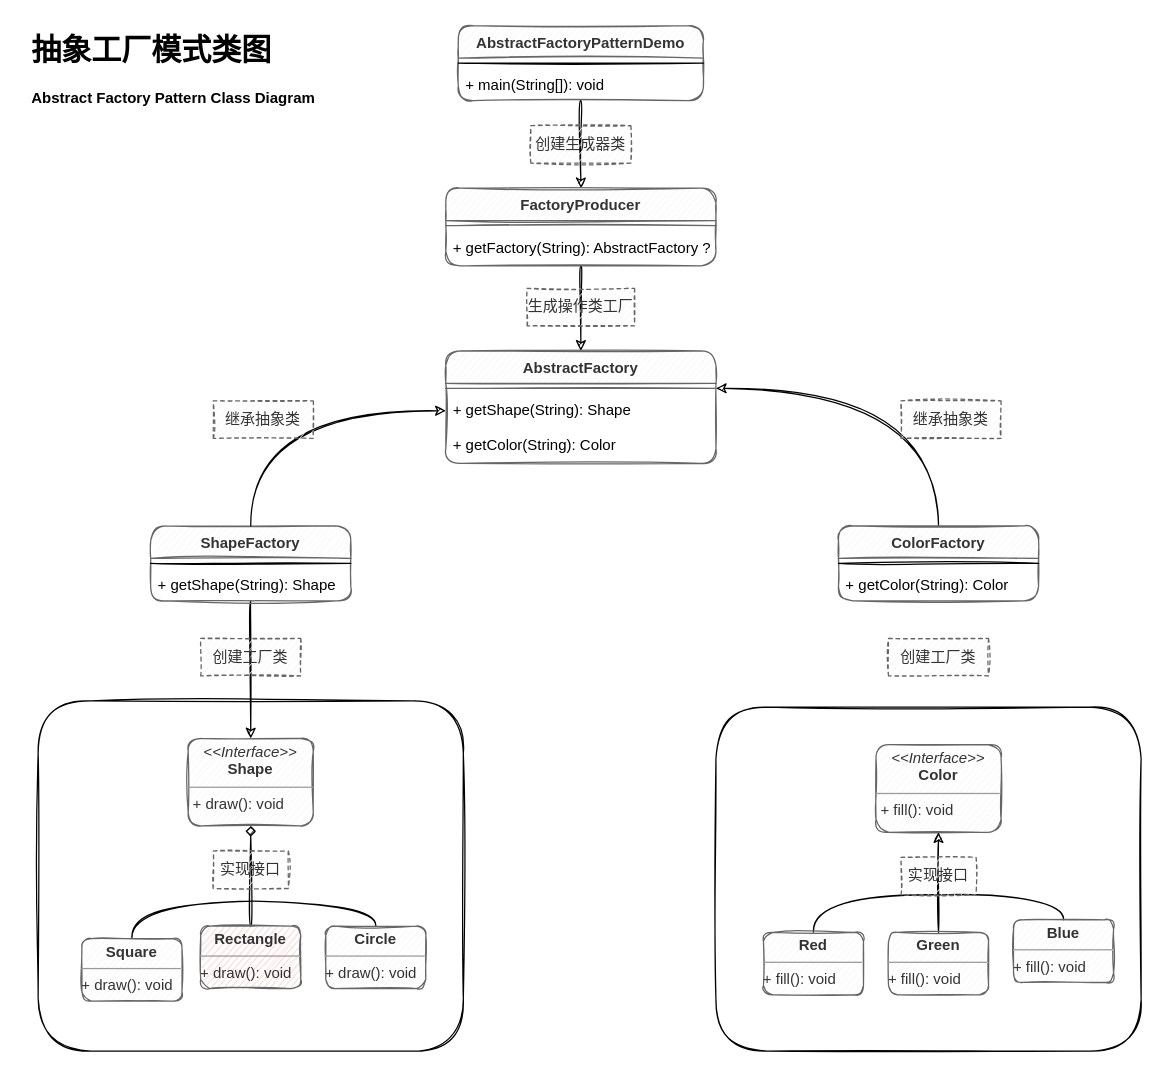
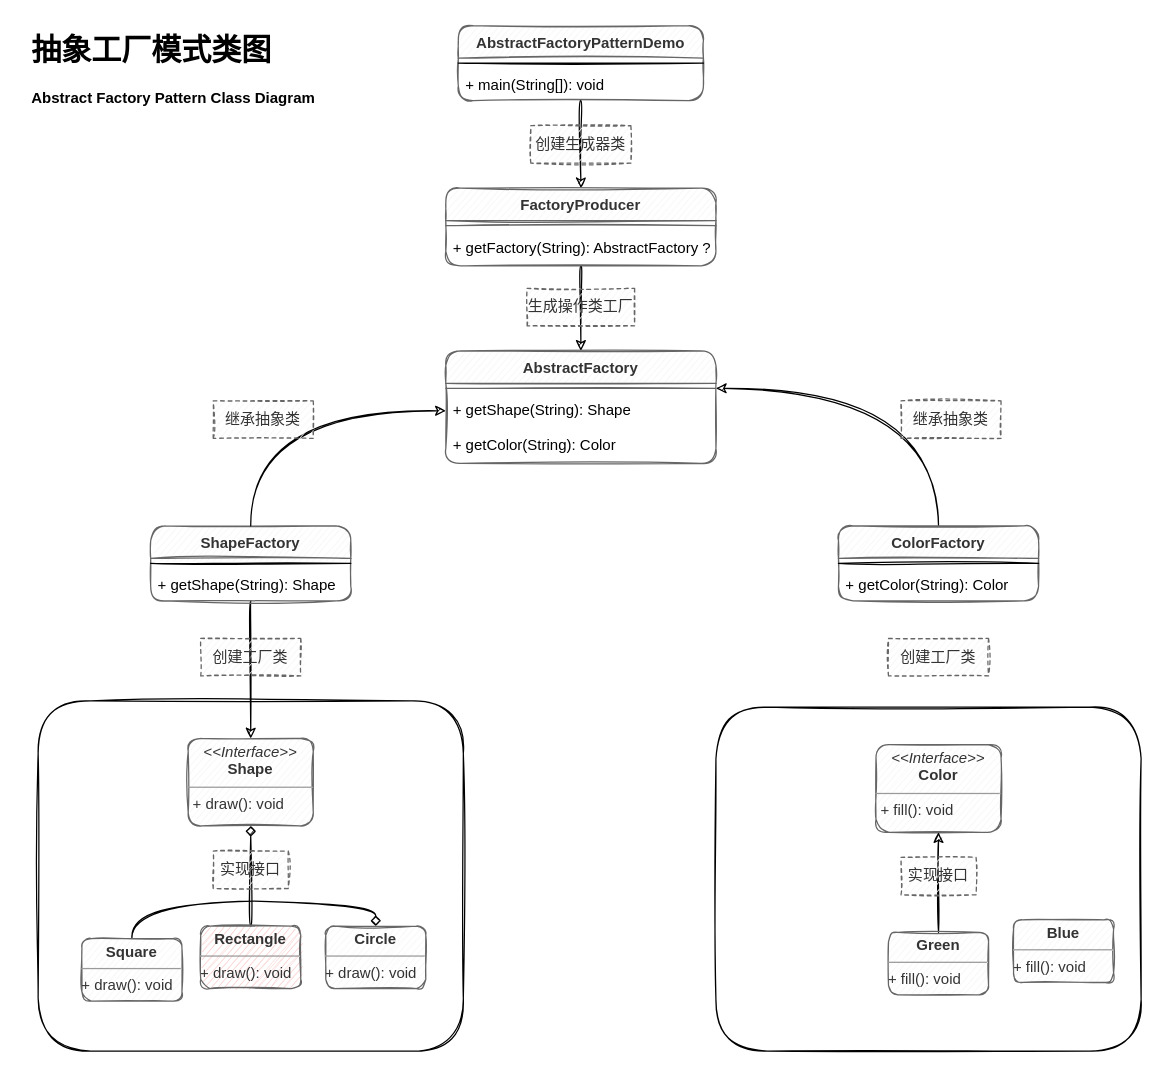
(865, 899) -> none
(340, 906) -> (338, 904)
(813, 963) -> none
